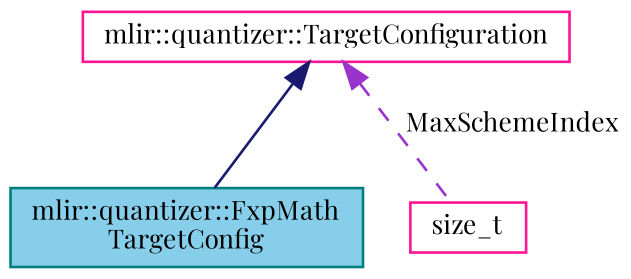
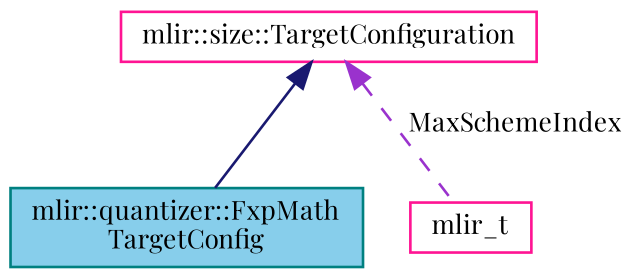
(326, 37) -> (329, 37)
(468, 228) -> (471, 228)
